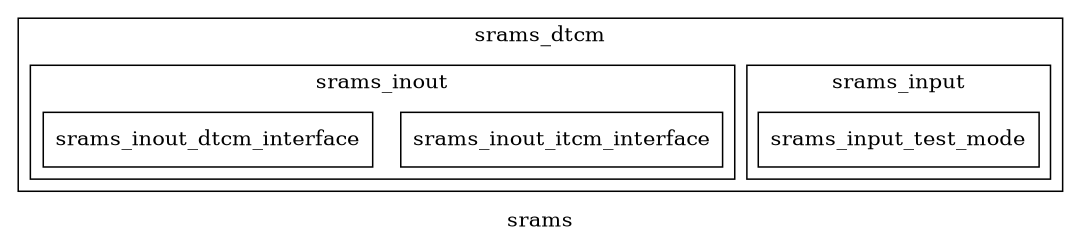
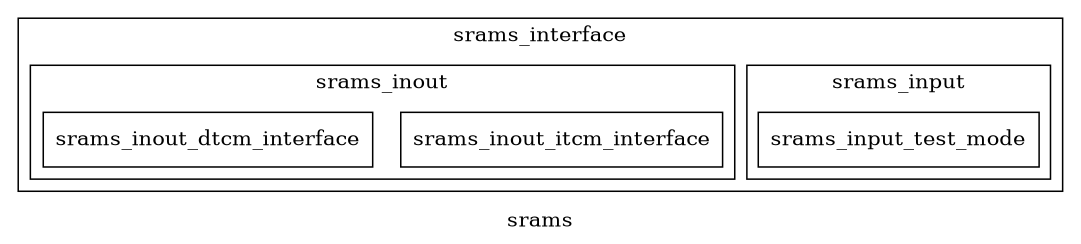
(540, 36) -> (540, 36)
